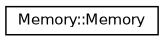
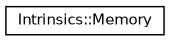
(82, 21) -> (85, 21)
